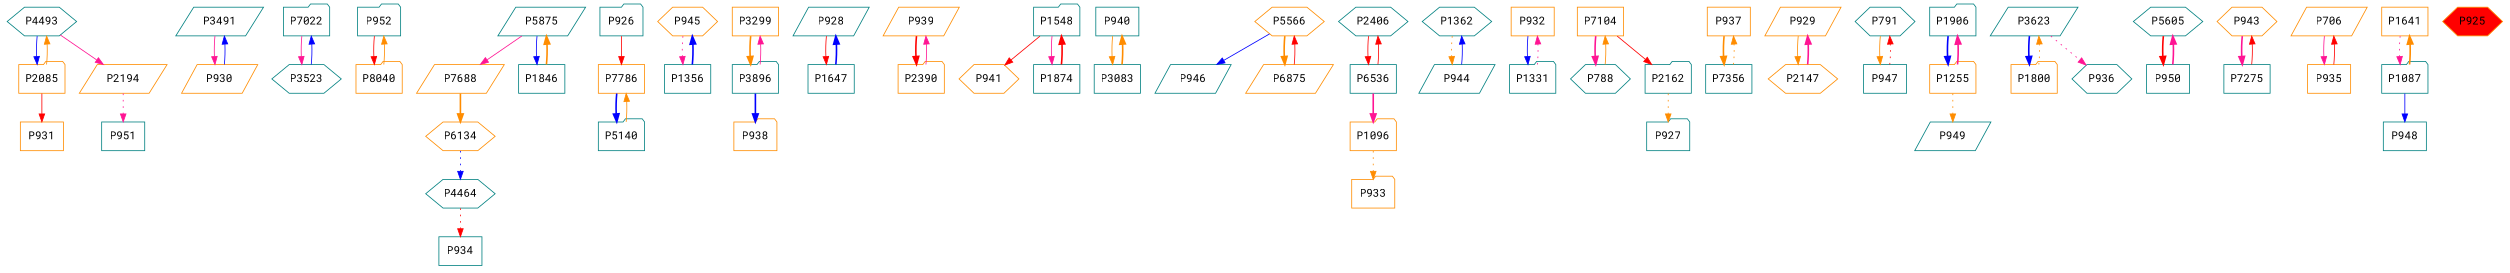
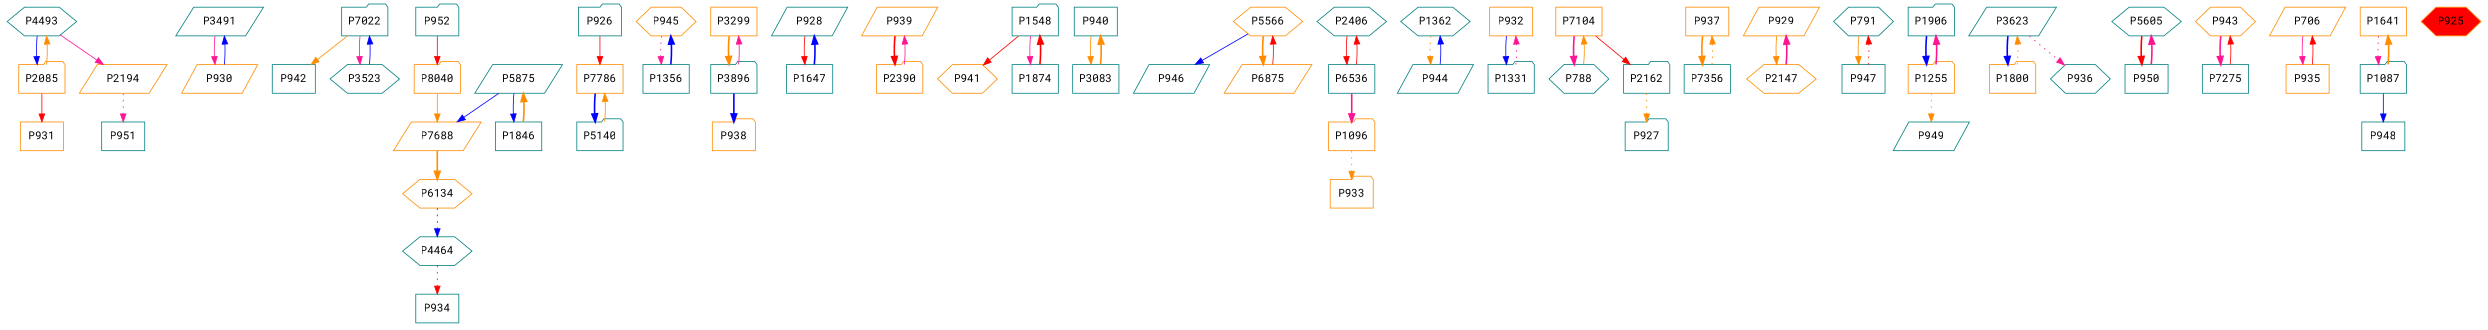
(505, 48) -> (481, 105)
(384, 54) -> (437, 104)
none -> (294, 79)
